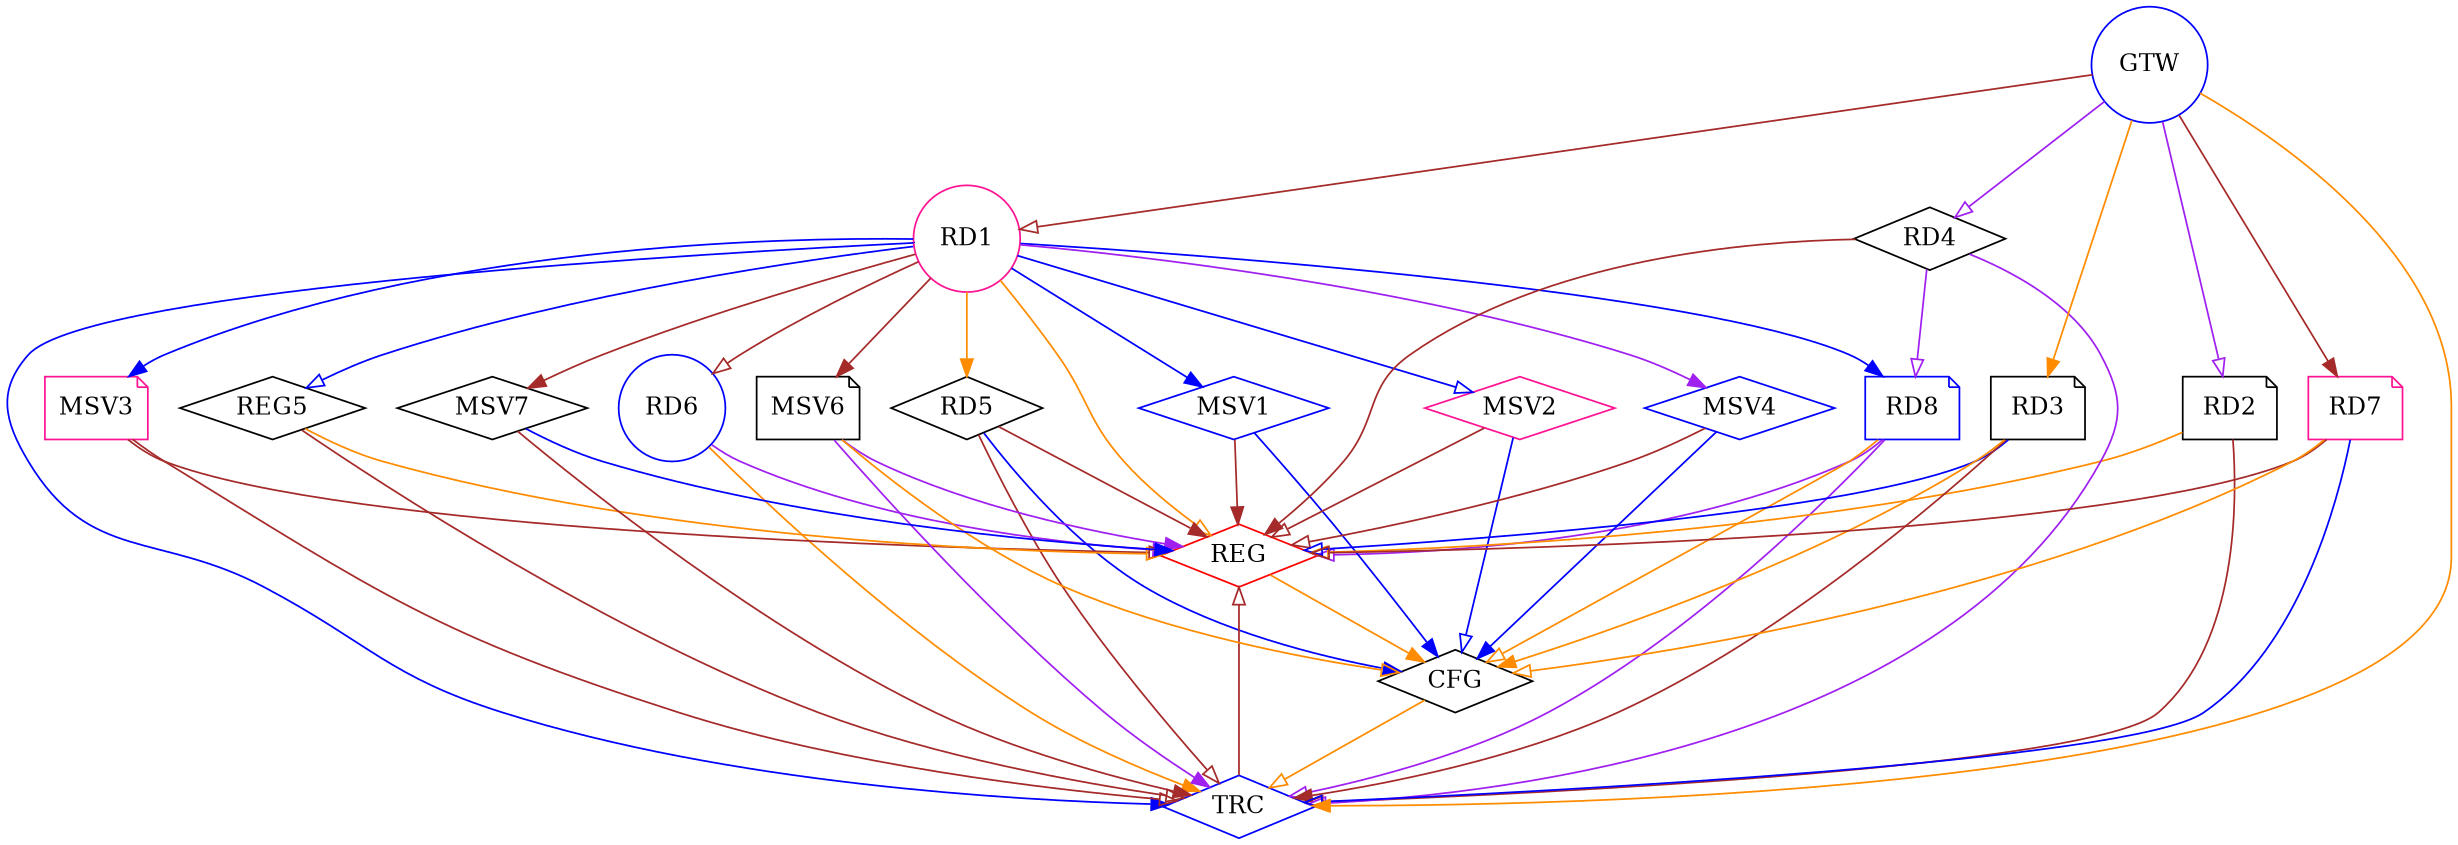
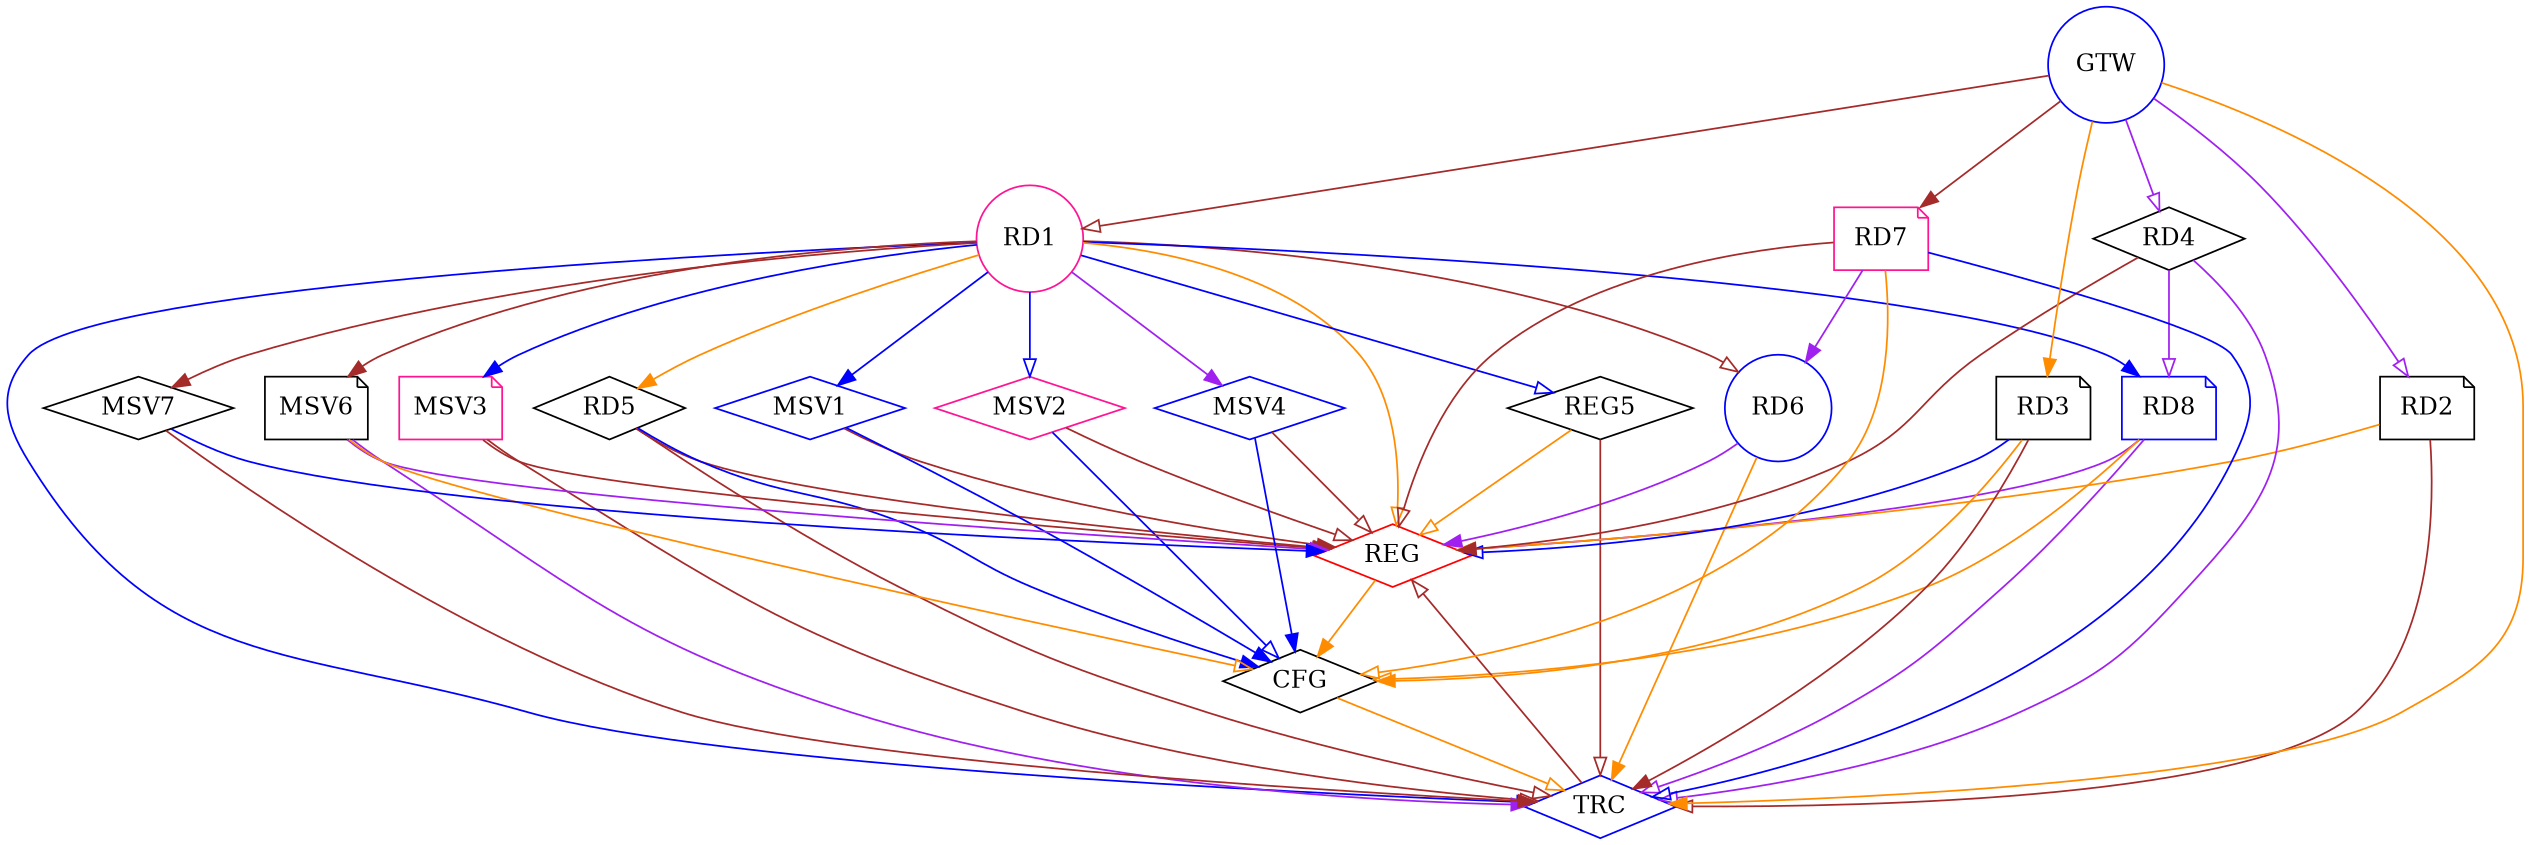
none -> (1839, 309)
